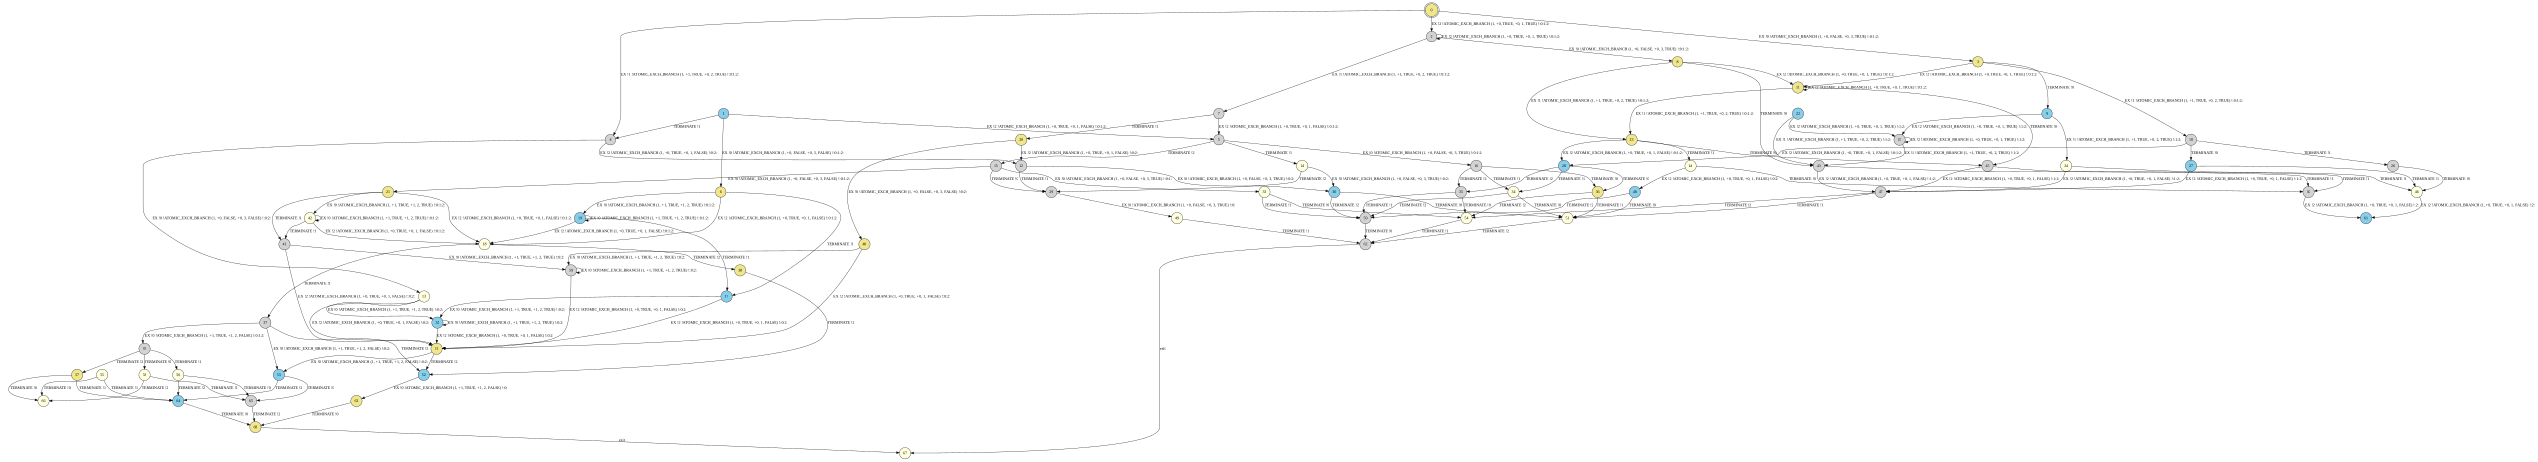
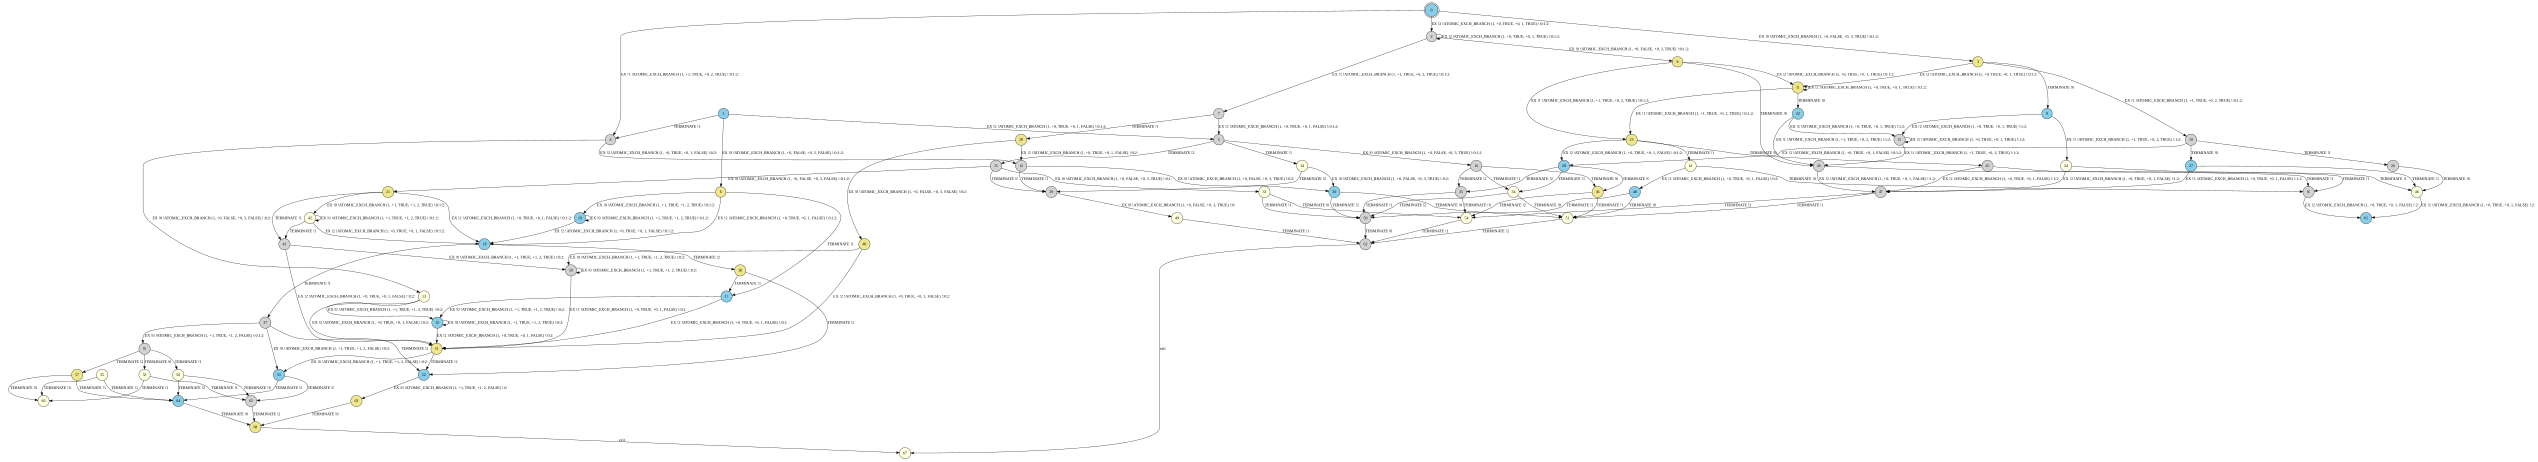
(1432, 10) -> (1432, 10)
(1949, 98) -> (1798, 99)
(674, 229) -> (734, 282)
(484, 244) -> (484, 244)
